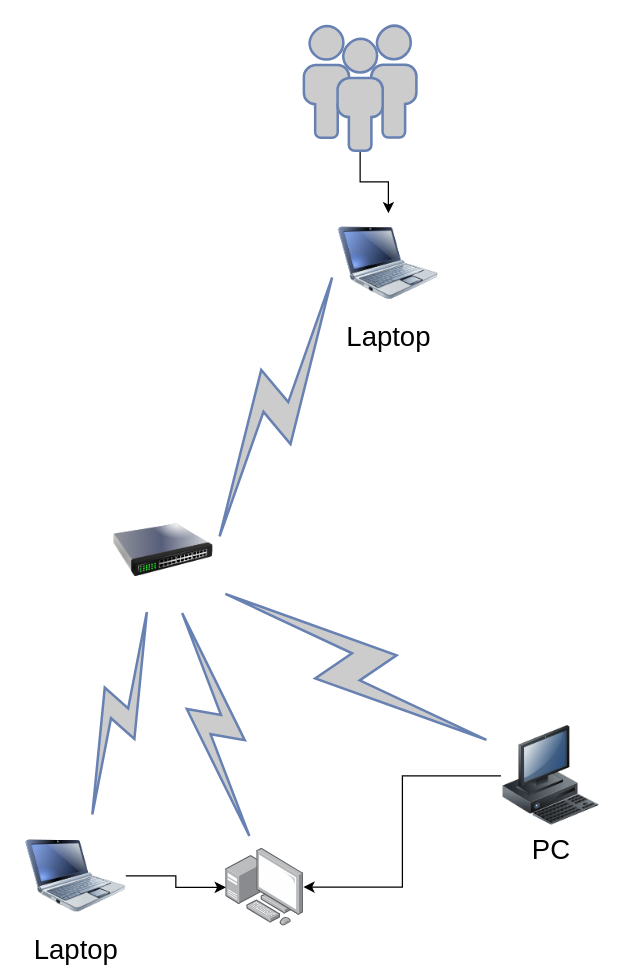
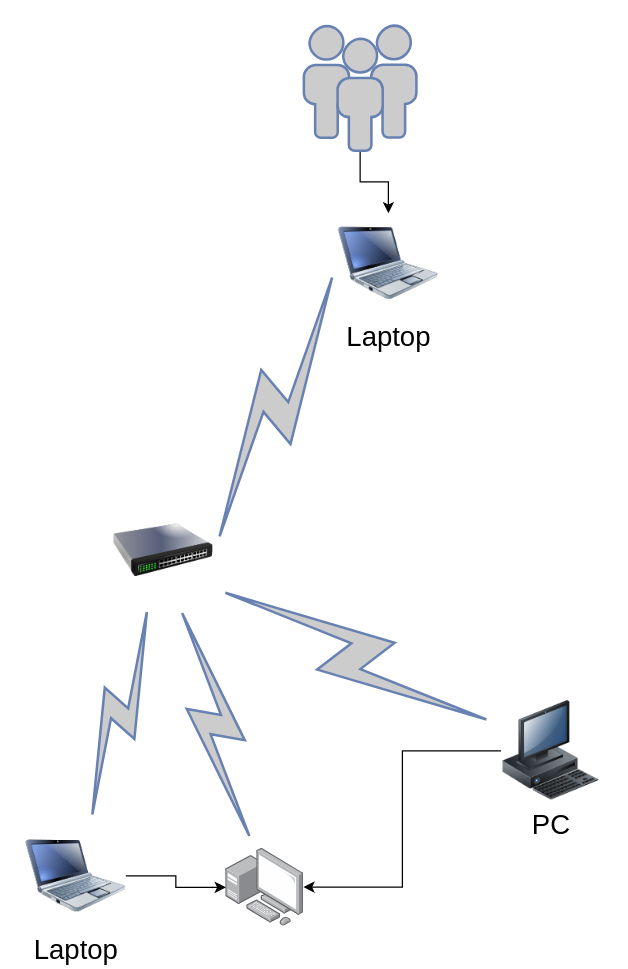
(551, 776) -> (551, 751)
